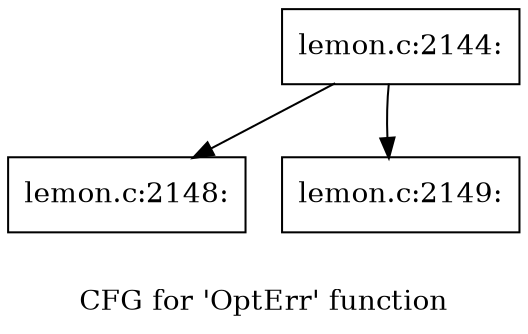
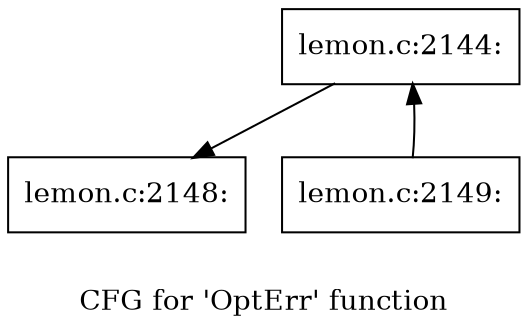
(387, 111) -> (414, 131)
